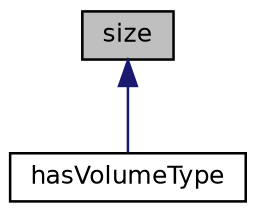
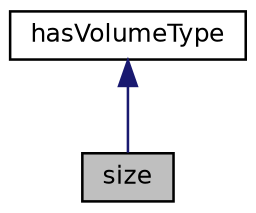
(128, 120) -> (128, 120)
